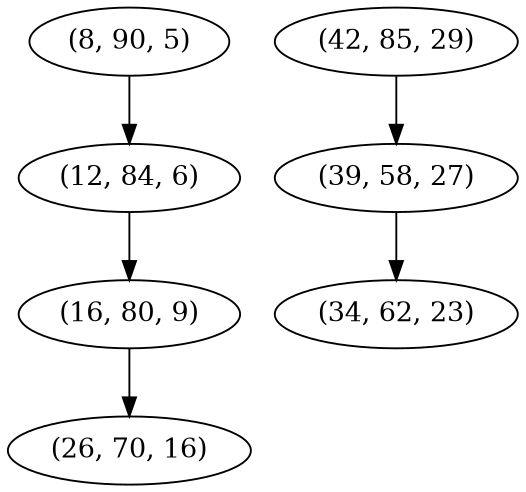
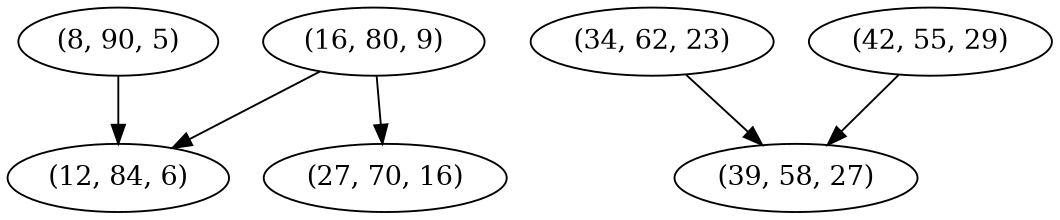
(396, 42) -> (930, 42)
(129, 237) -> (255, 105)
(396, 237) -> (717, 103)
(129, 451) -> (385, 178)
